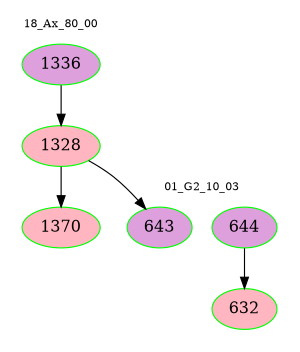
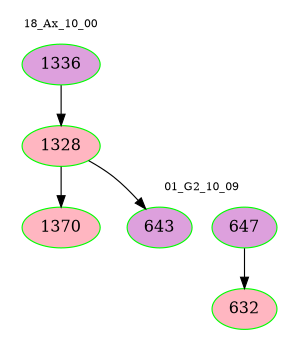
(61, 24) -> (61, 24)
(202, 187) -> (202, 187)
(244, 228) -> (244, 228)
